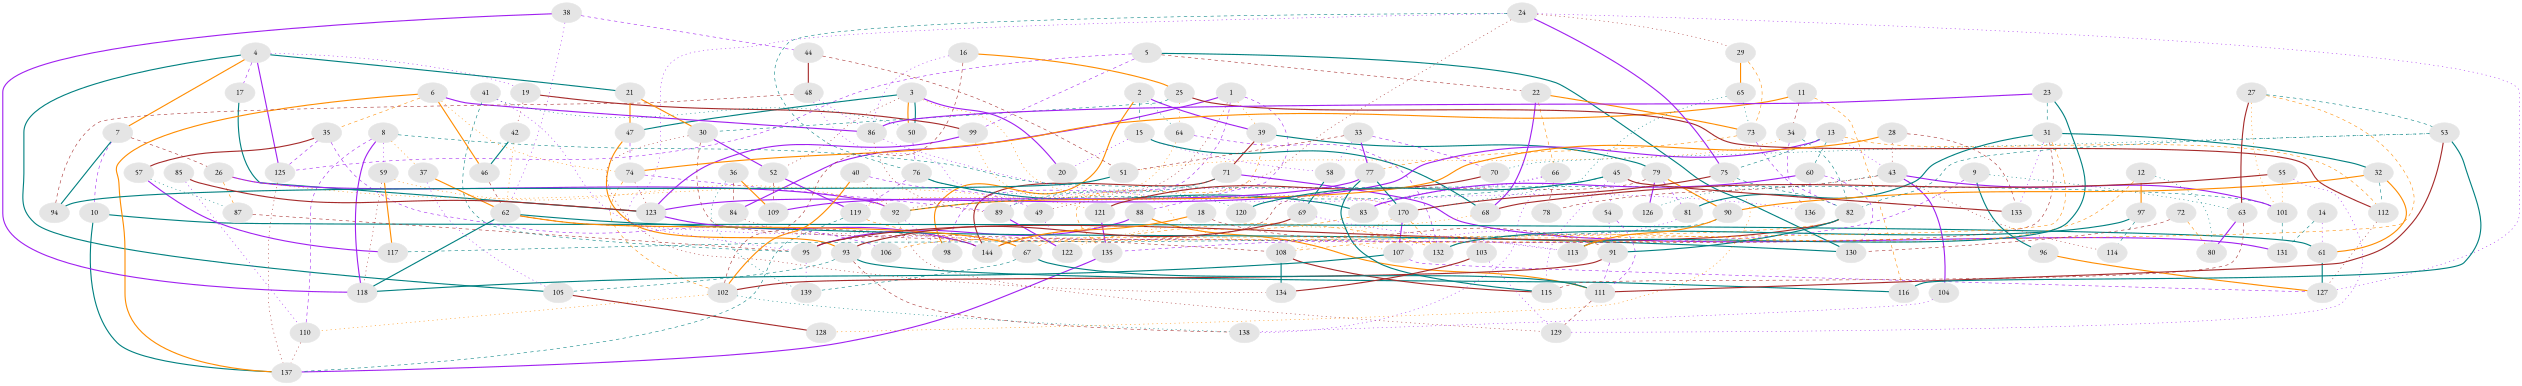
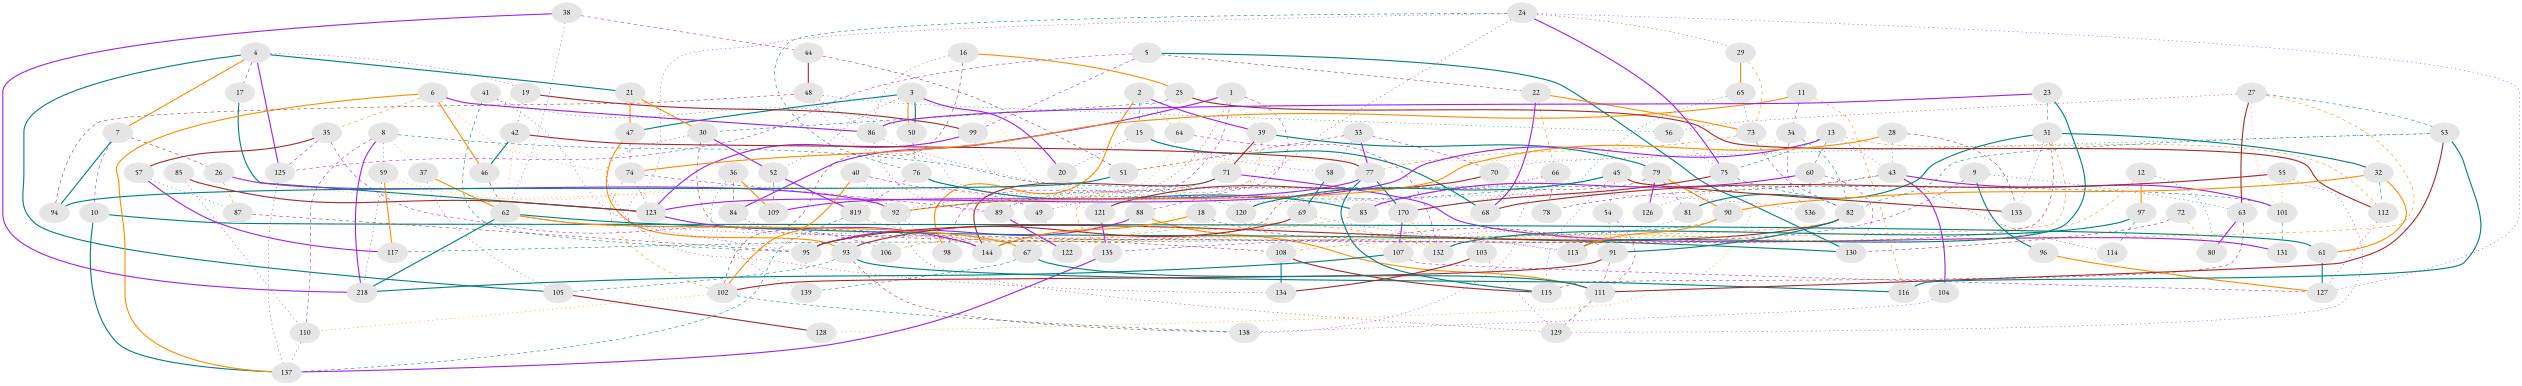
none -> (1669, 133)
none -> (986, 148)
(856, 213) -> (856, 213)
(1810, 213) -> (1810, 213)
(2322, 213) -> none
(362, 293) -> (362, 293)
(934, 316) -> (934, 316)
